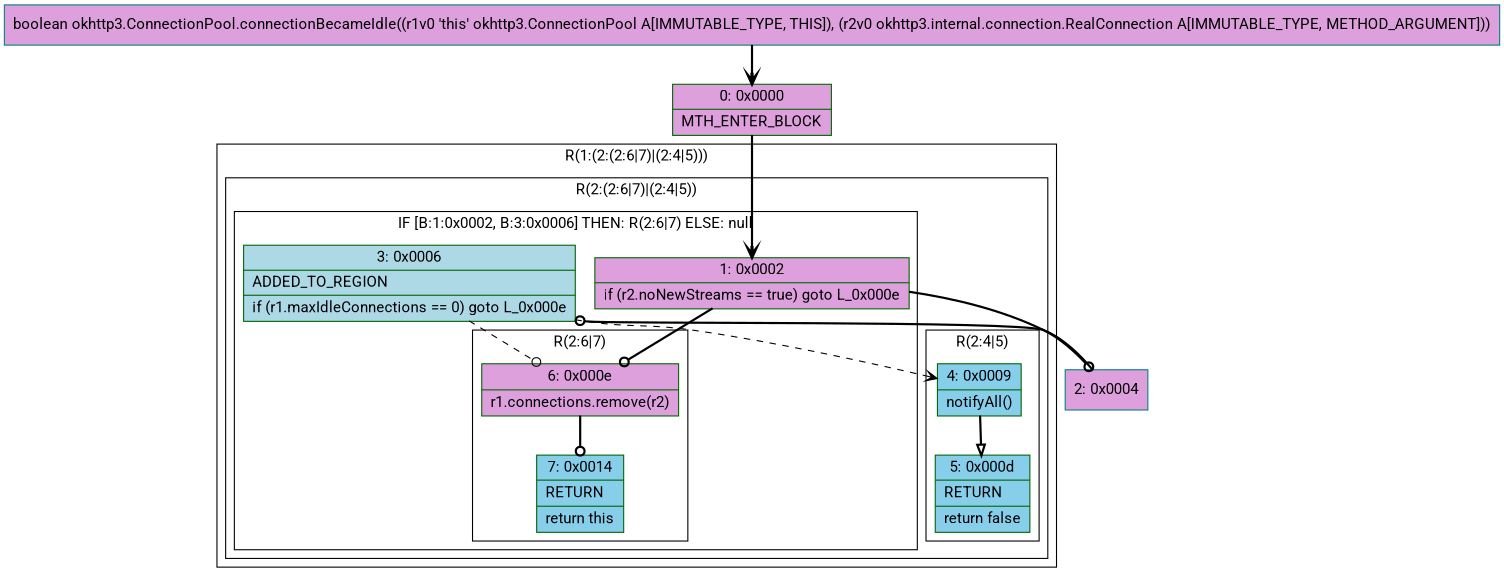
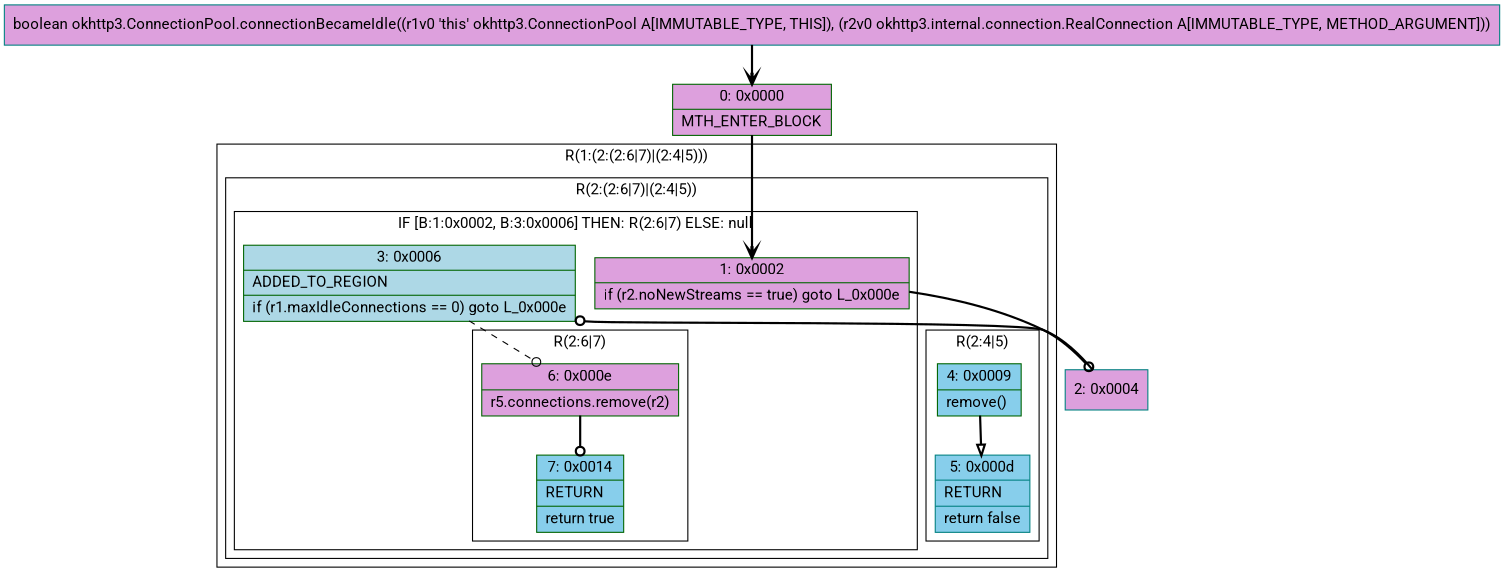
(664, 338) -> none
(752, 340) -> none
(580, 402) -> (580, 402)
(979, 402) -> (977, 402)
(983, 494) -> (983, 494)
(580, 519) -> (580, 519)
